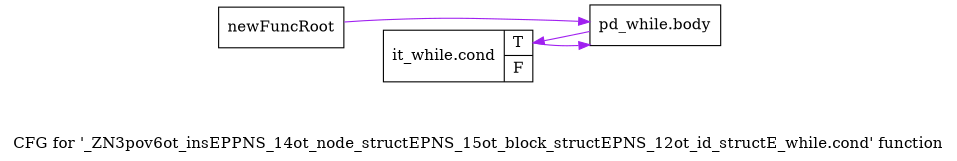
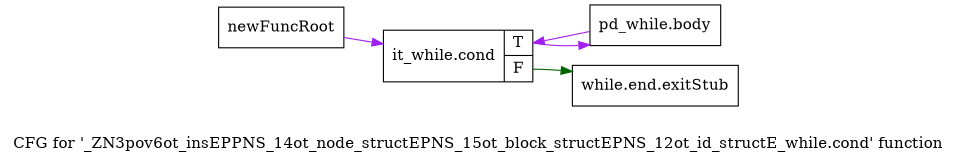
(461, 18) -> (358, 40)
none -> (655, 86)
